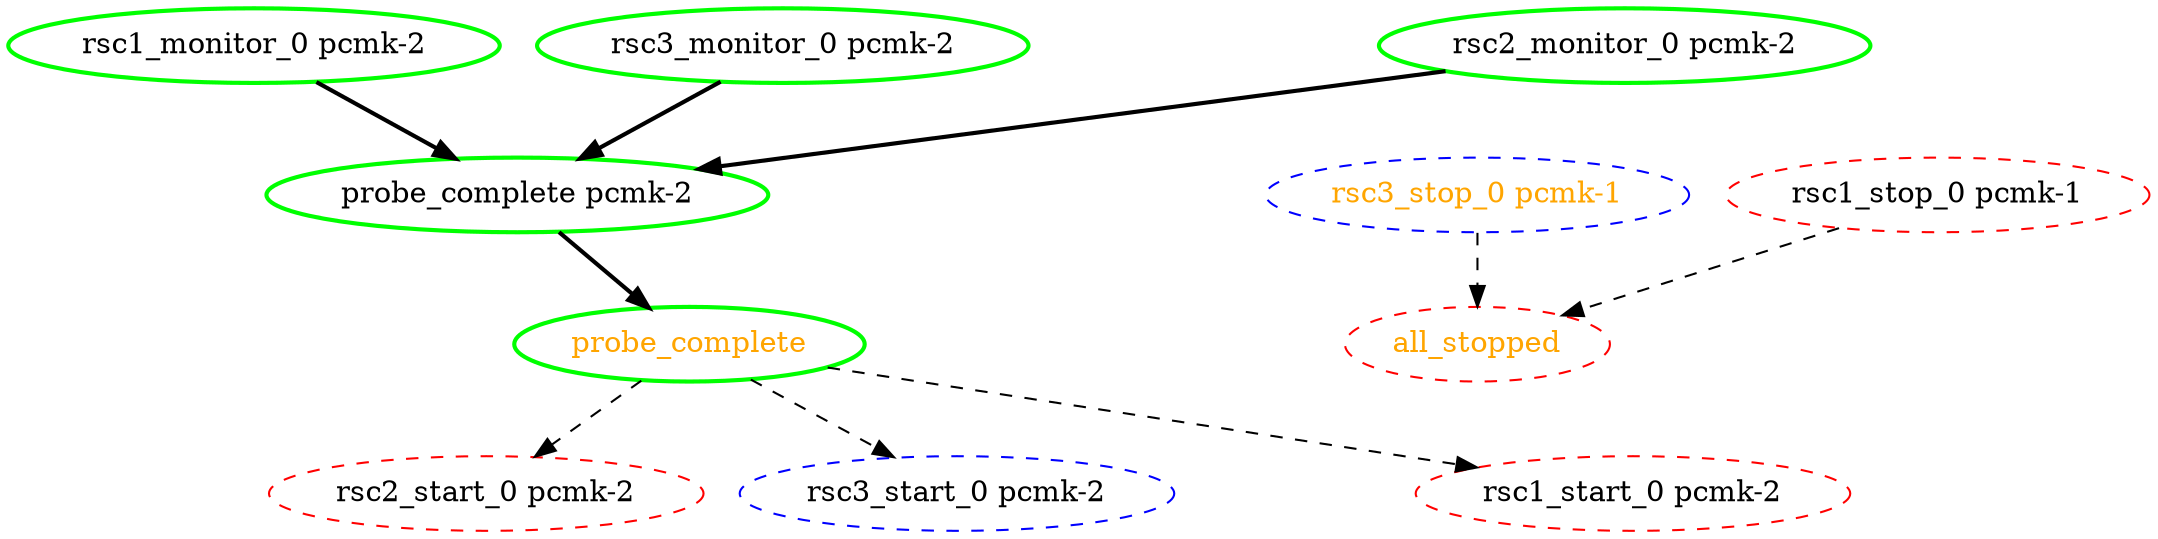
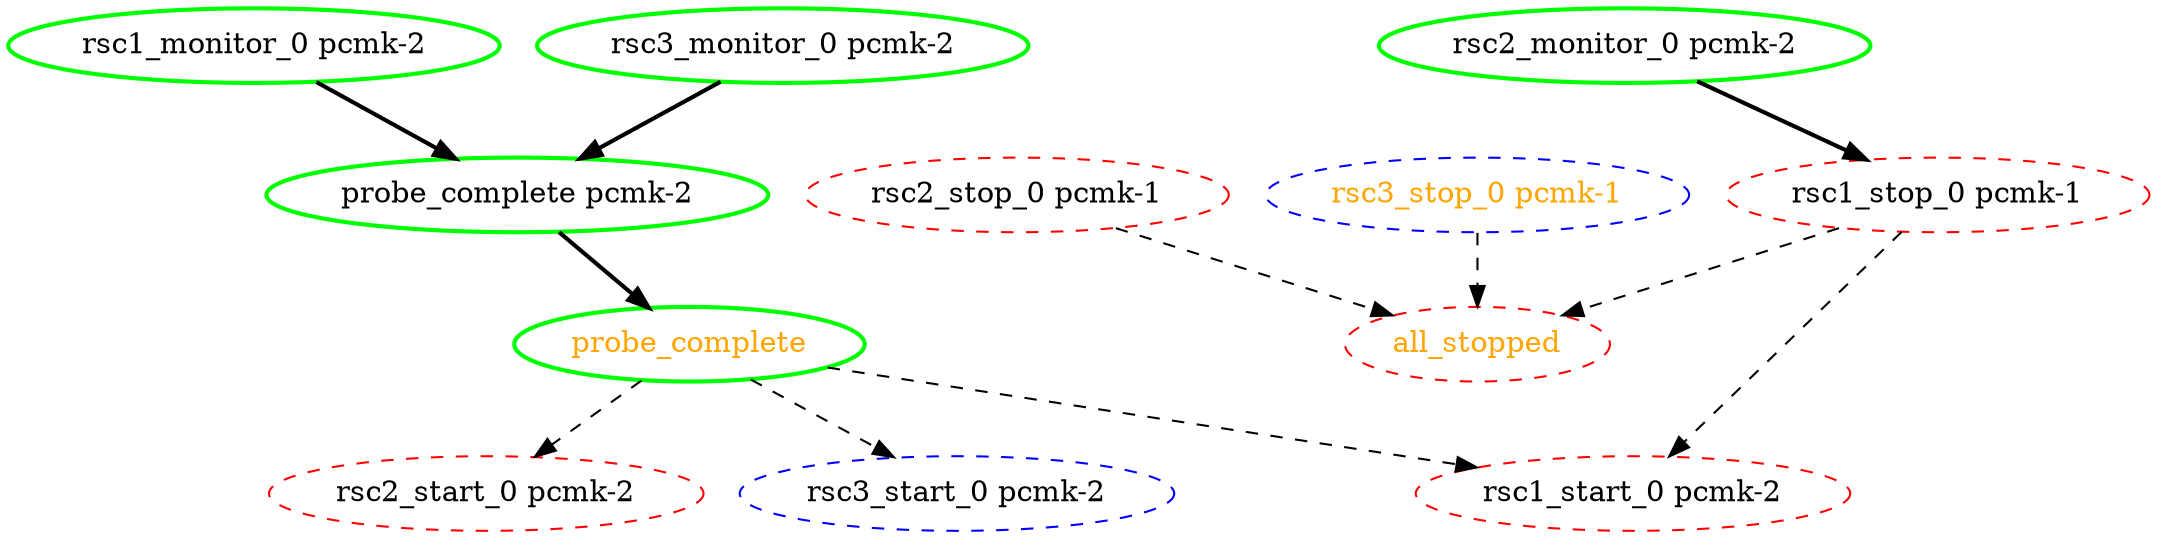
(1083, 119) -> (1772, 116)
none -> (1017, 195)
none -> (1793, 337)
